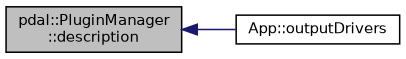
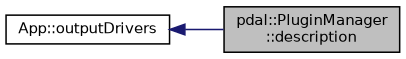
(217, 30) -> (204, 30)
